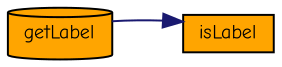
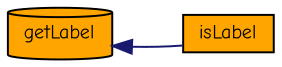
(138, 20) -> (157, 47)
